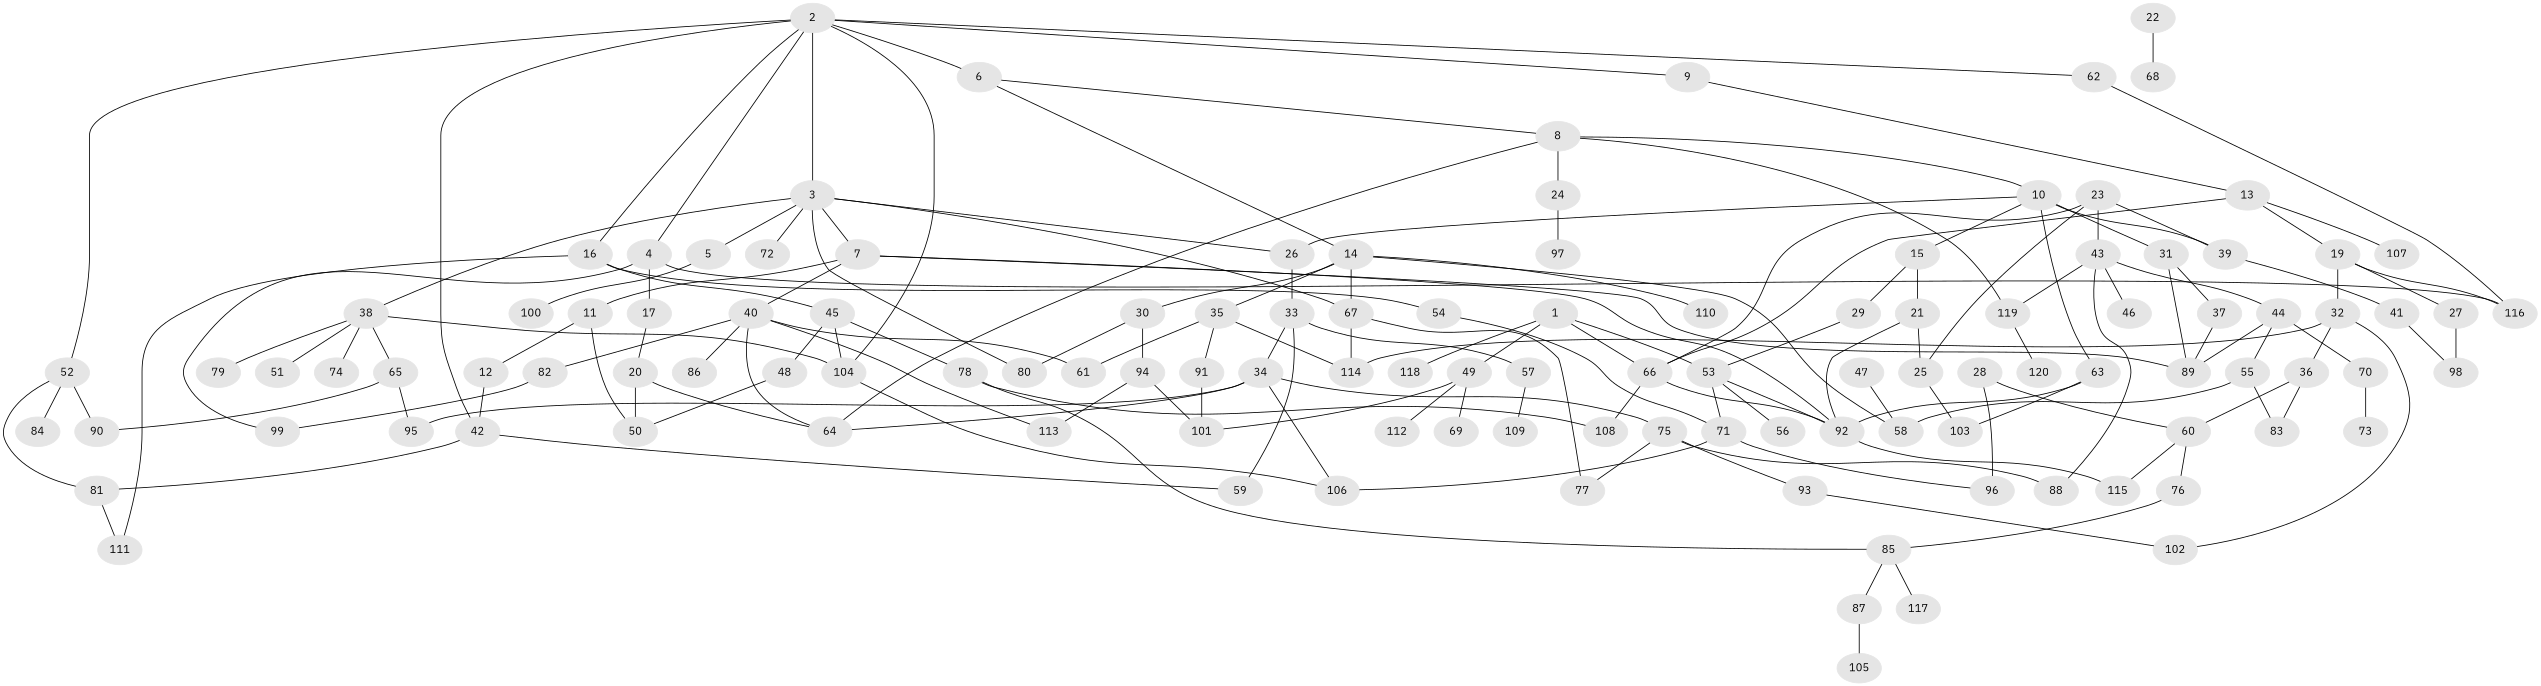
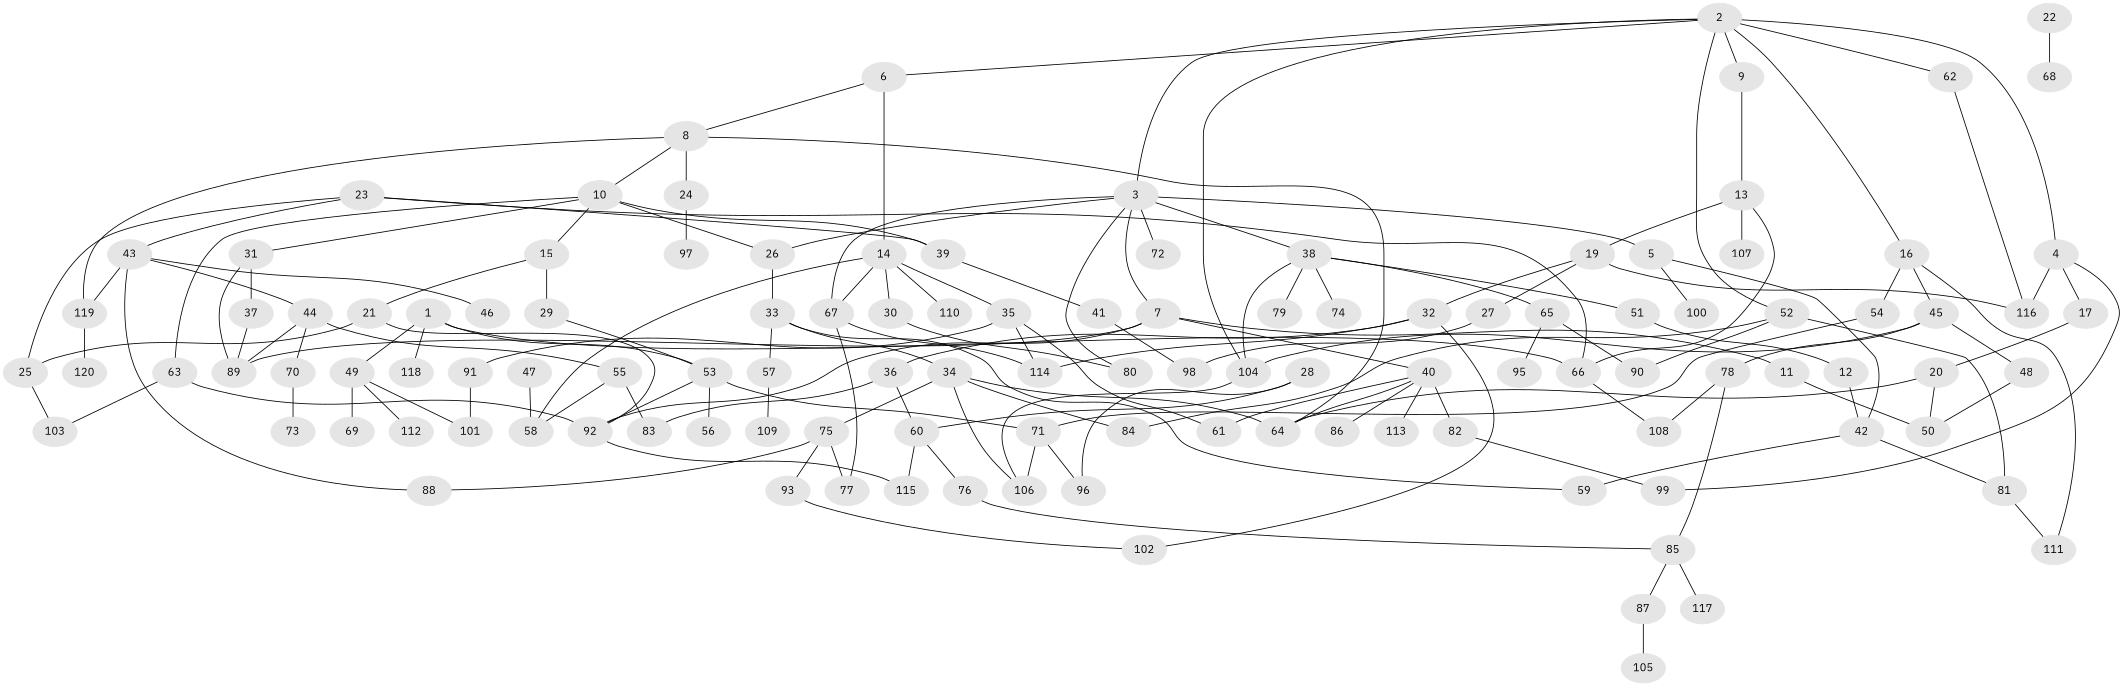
(468, 99) -> (1814, 298)
(538, 343) -> (1733, 342)
(1143, 373) -> none
(1734, 401) -> none
(837, 405) -> (1045, 407)
